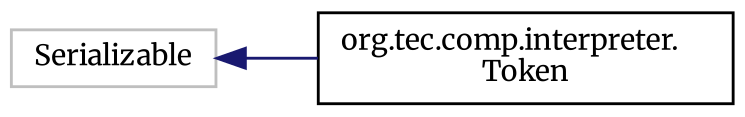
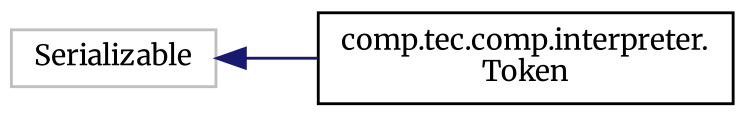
(526, 58) -> (526, 58)
